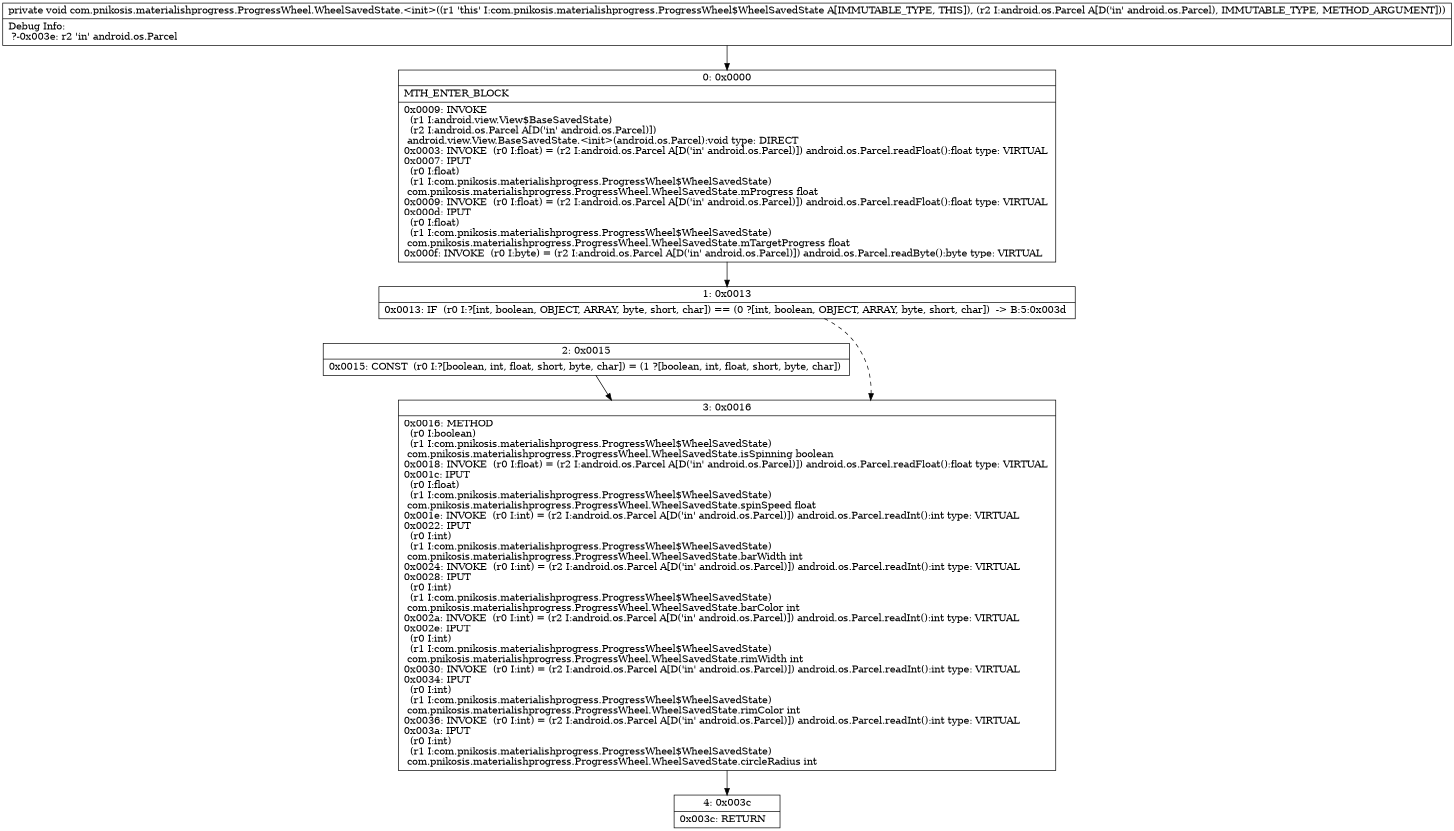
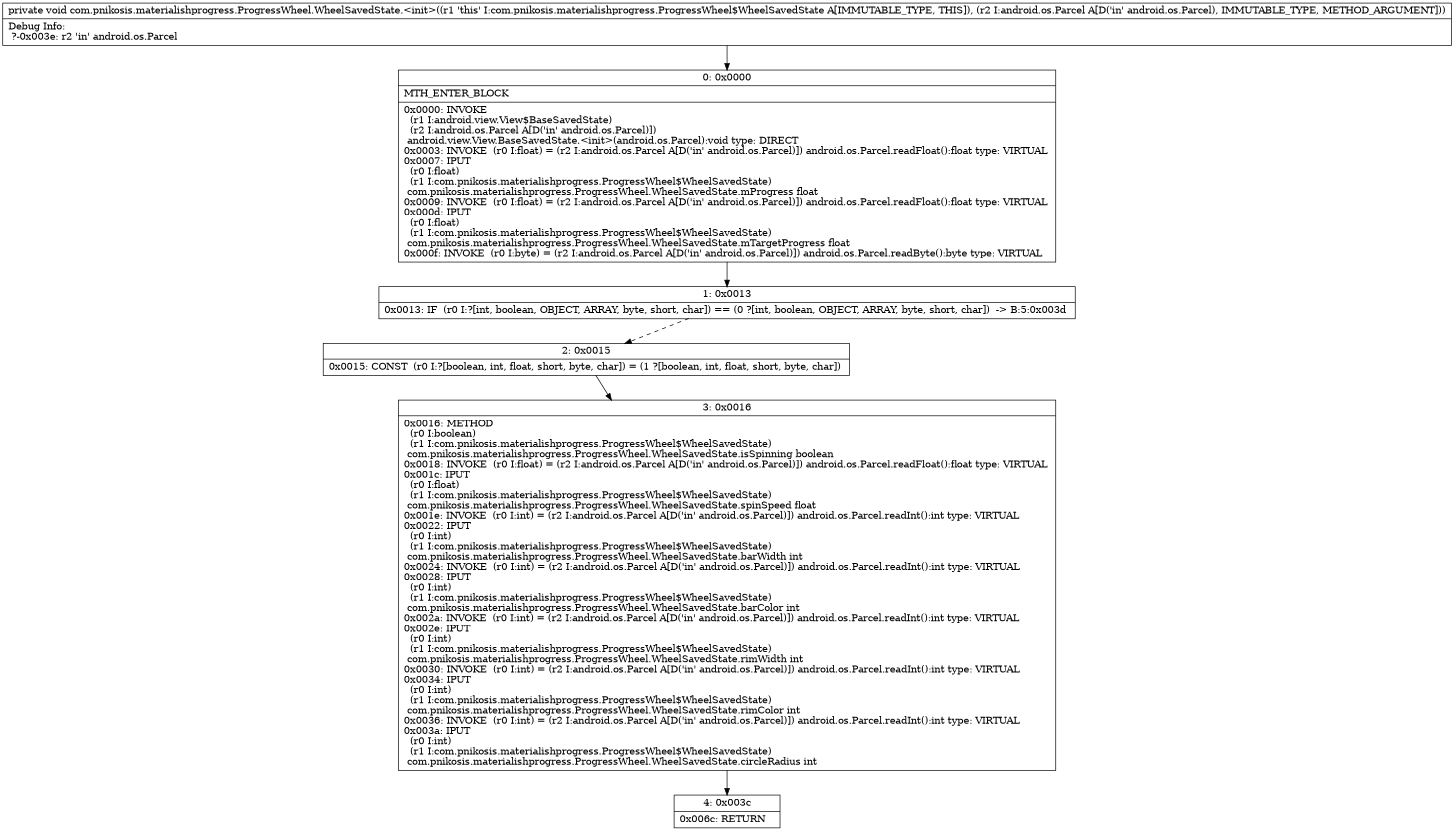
(449, 110) -> (449, 110)
(859, 349) -> (660, 330)
(727, 819) -> (727, 819)
